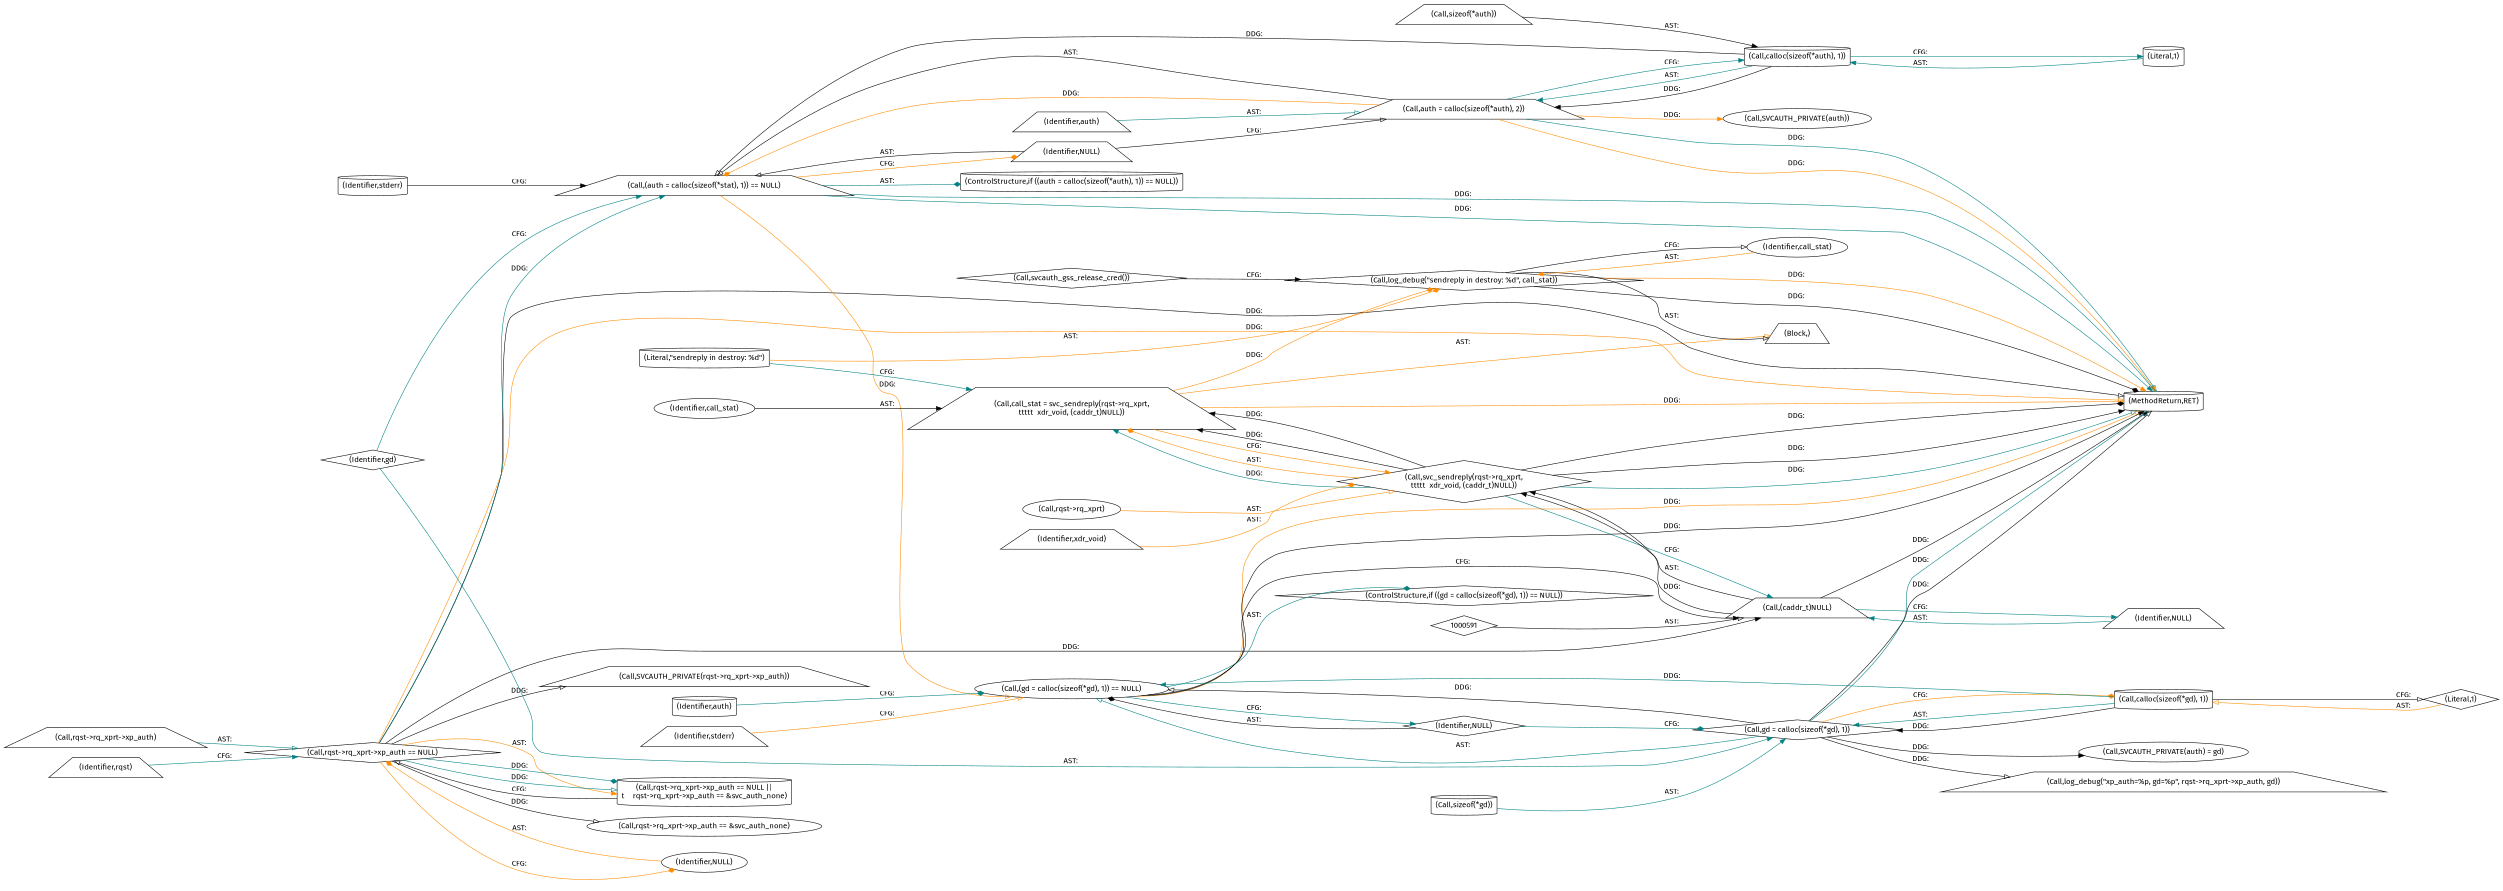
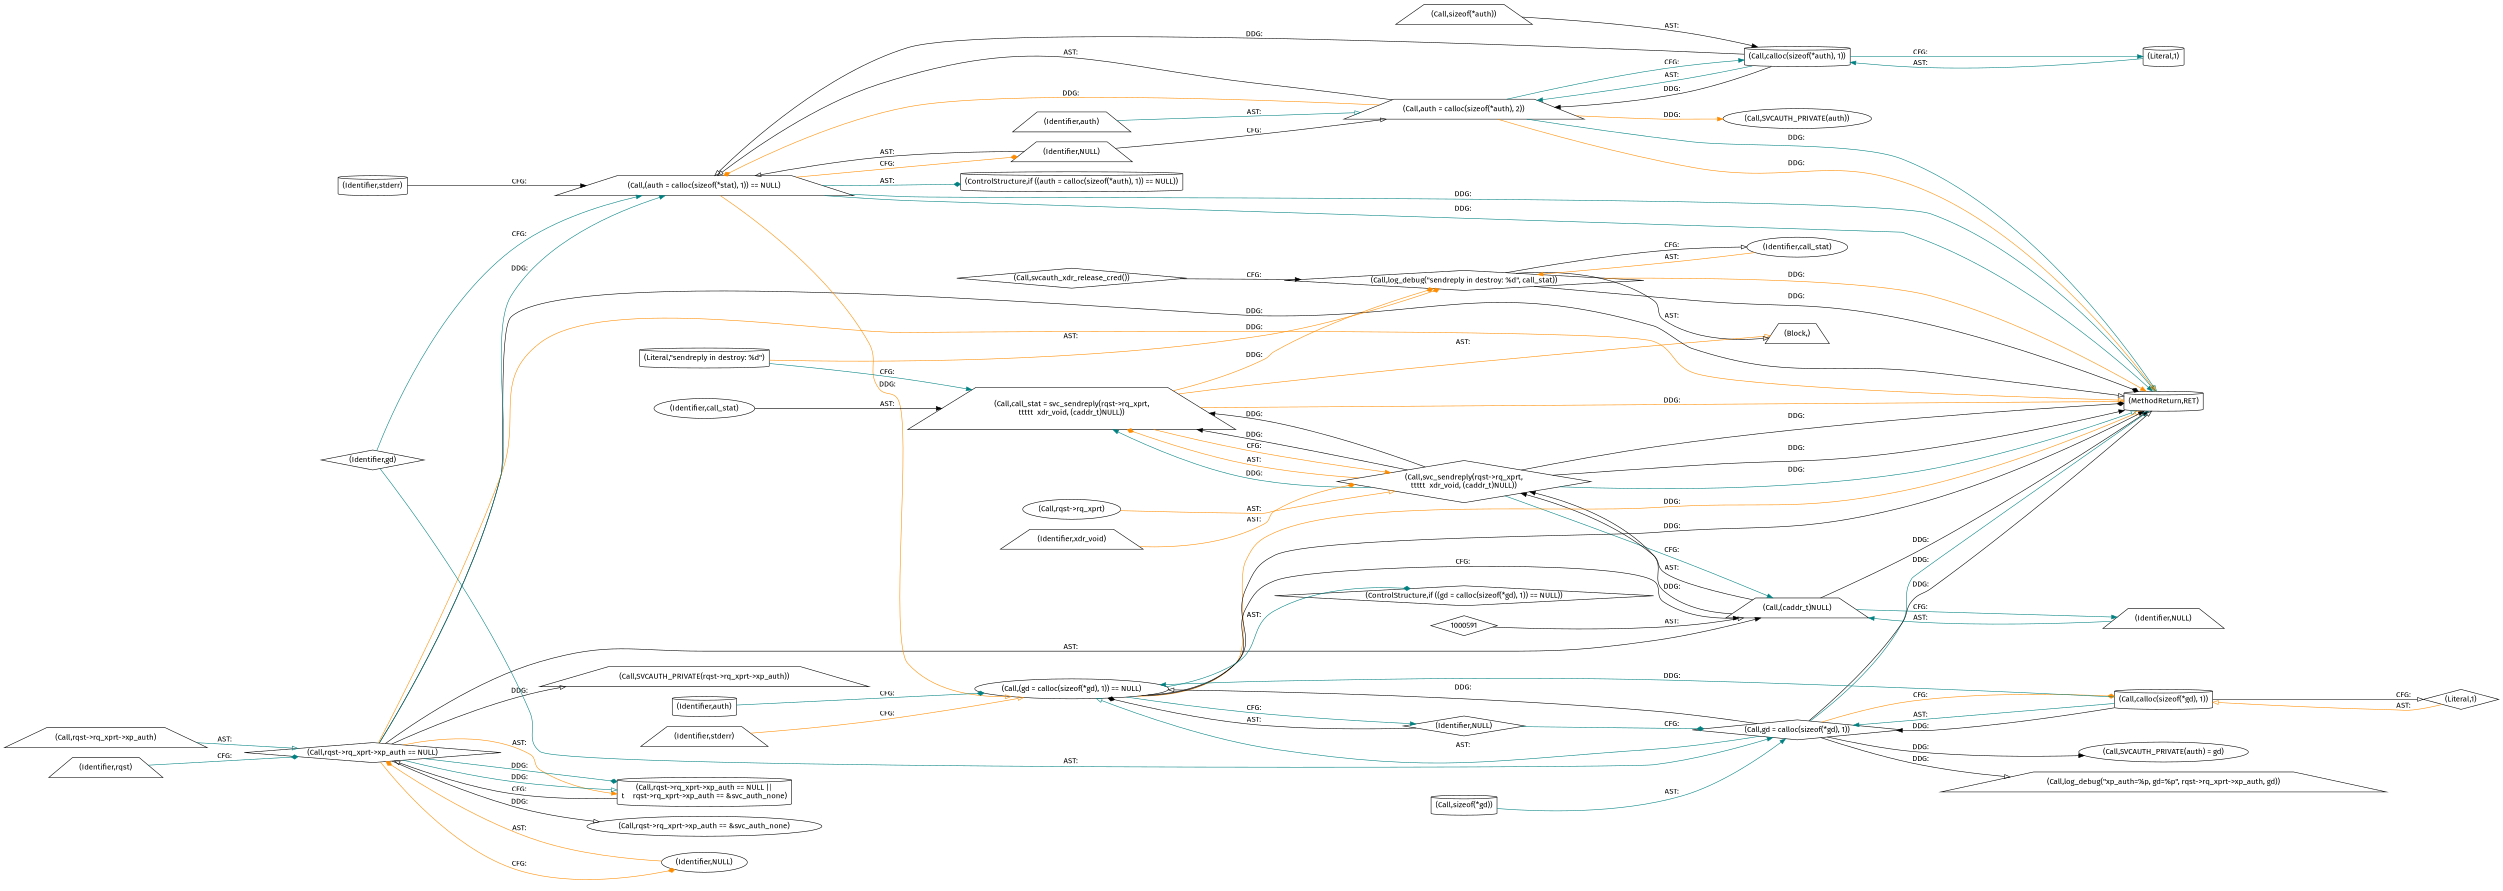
(1072, 278) -> (1072, 278)
(1072, 647) -> (1072, 647)
(220, 761) -> (220, 761)
